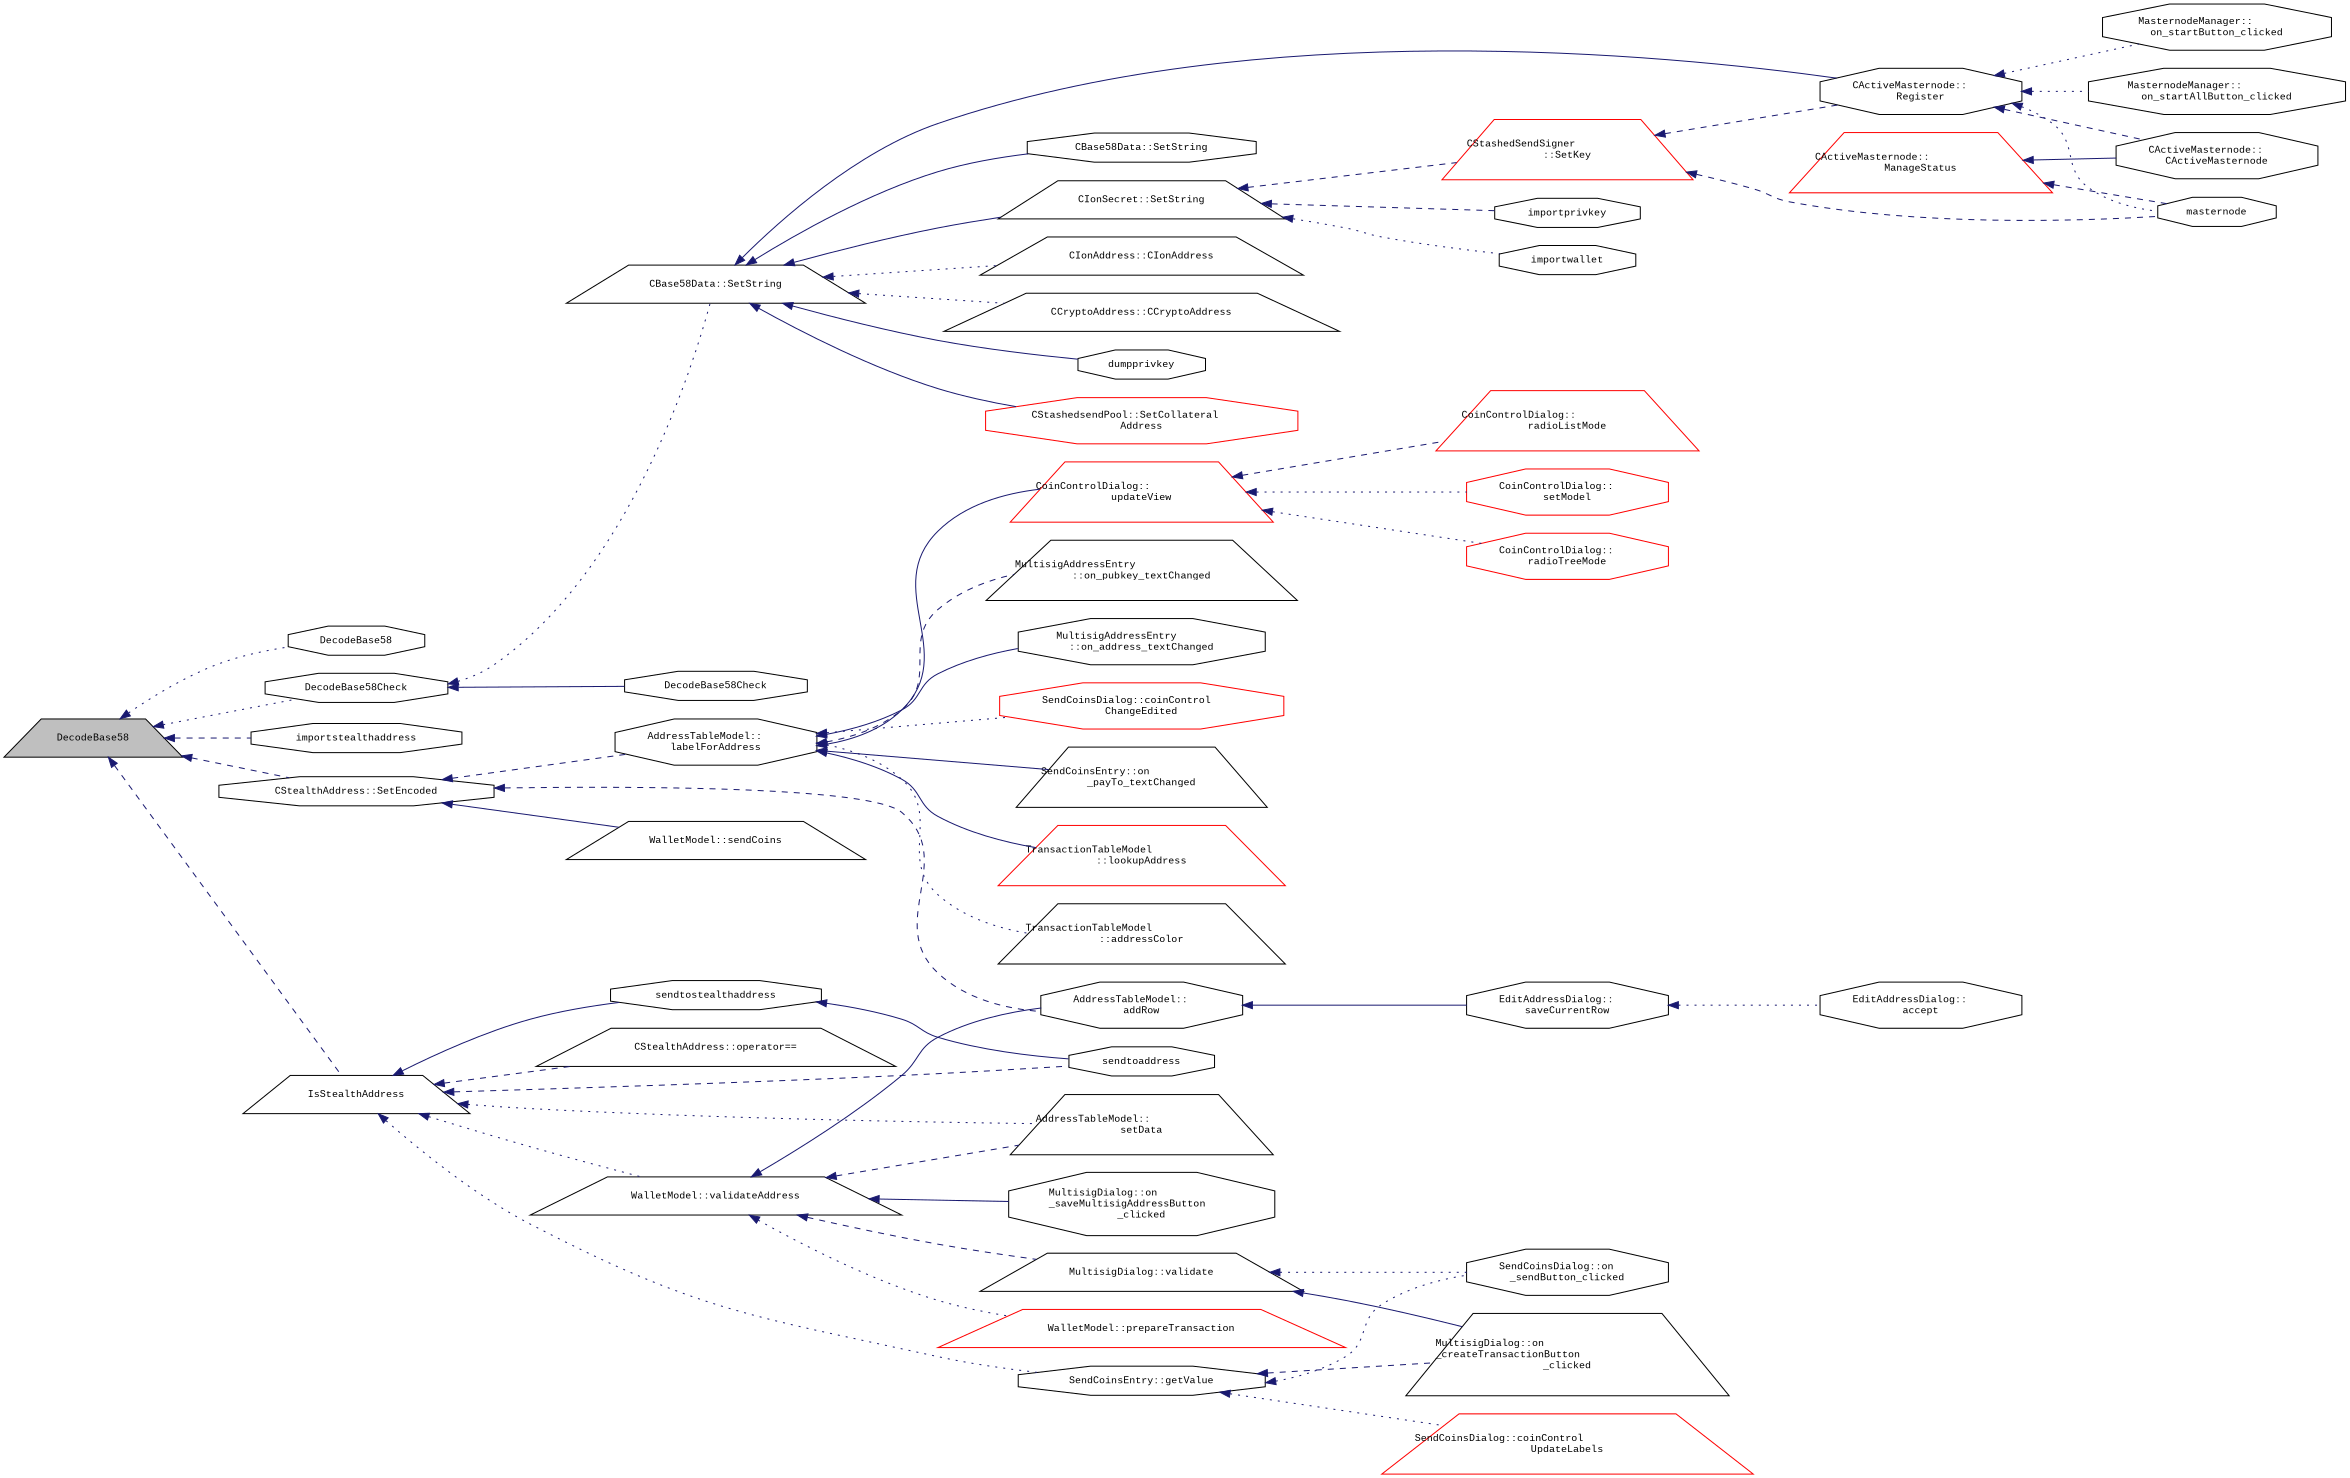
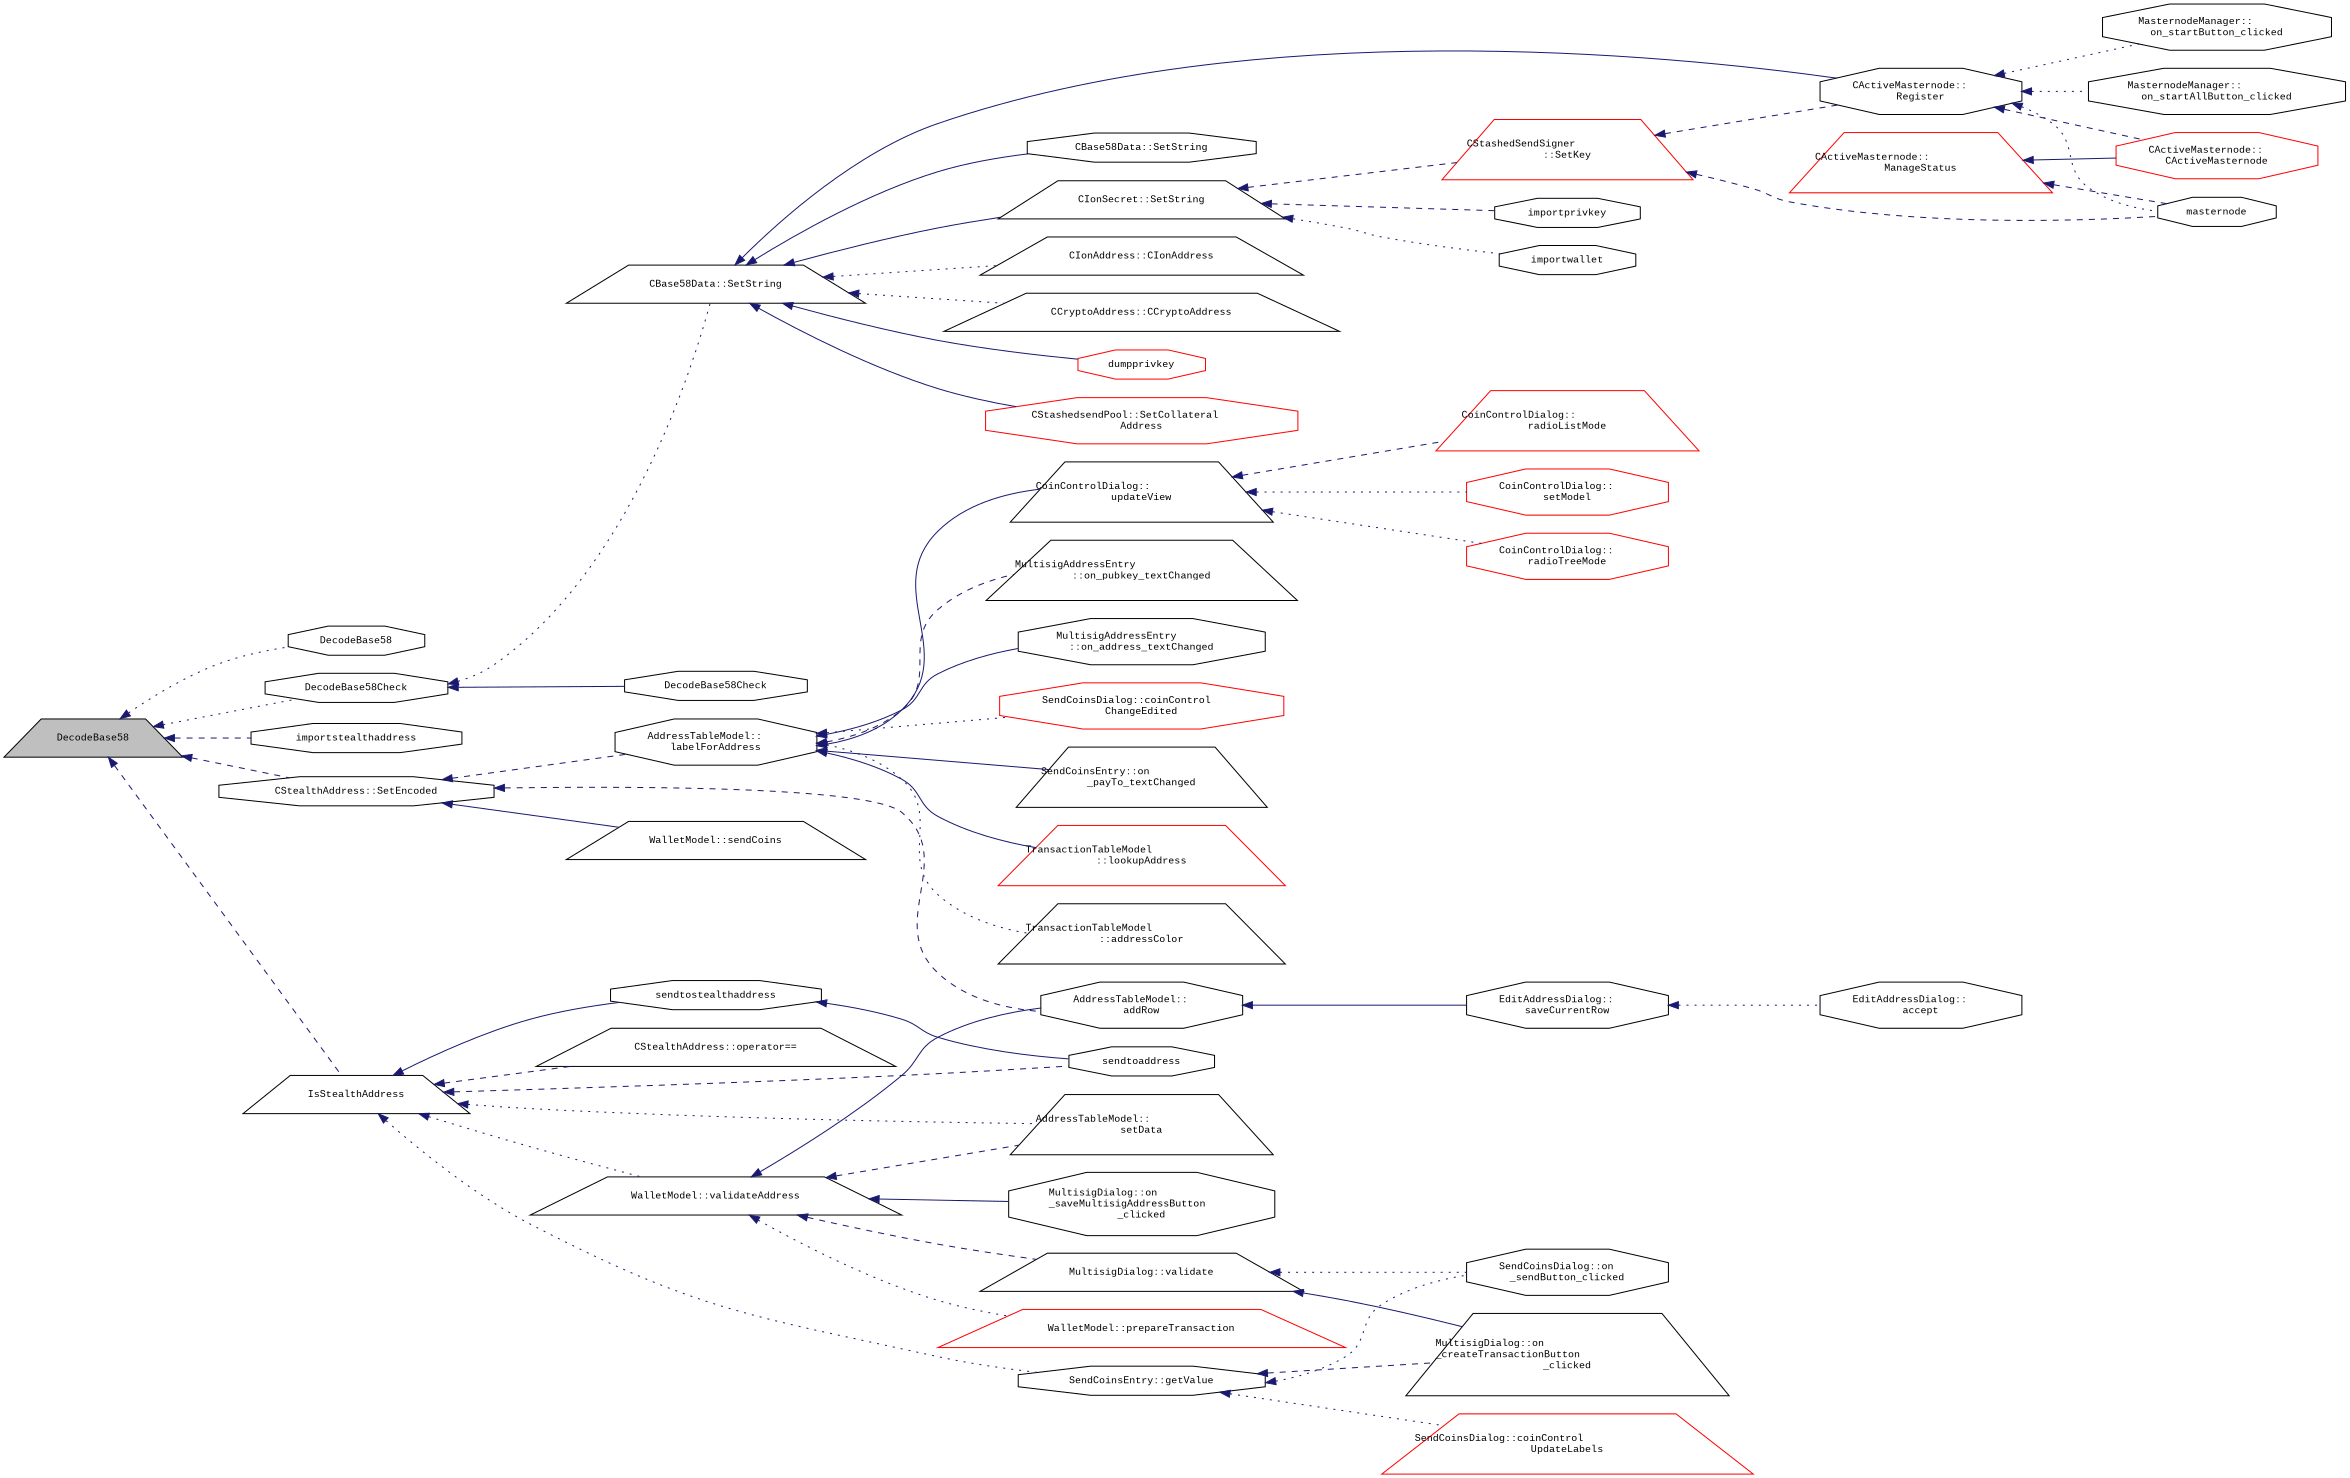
(2217, 156) -> (2217, 156)
(1142, 365) -> (1142, 365)
(1142, 492) -> (1142, 492)
